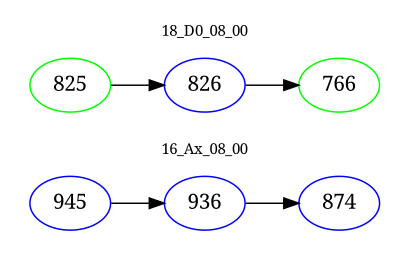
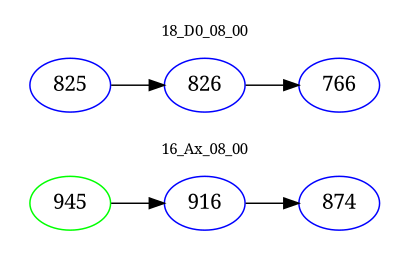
(70, 85) -> (70, 85)
(339, 85) -> (339, 85)
(70, 203) -> (70, 203)
(205, 203) -> (205, 203)
